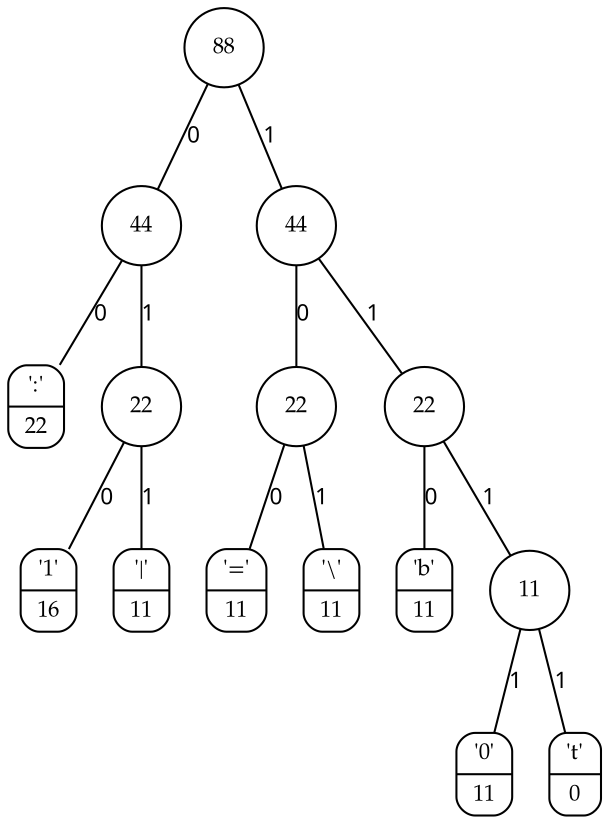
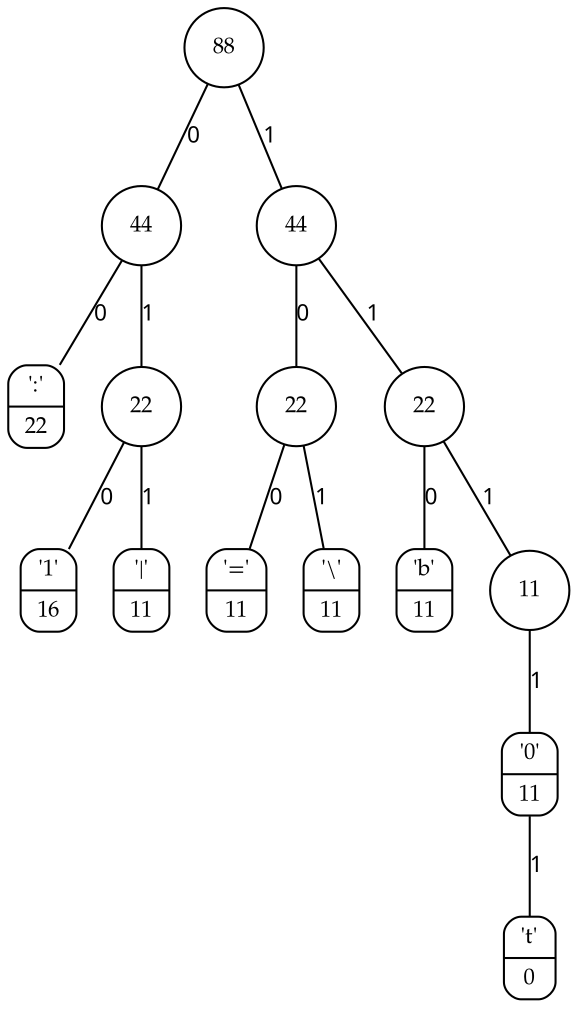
(552, 681) -> (530, 866)
